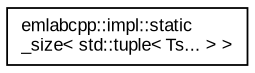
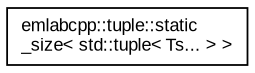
(127, 37) -> (127, 37)
